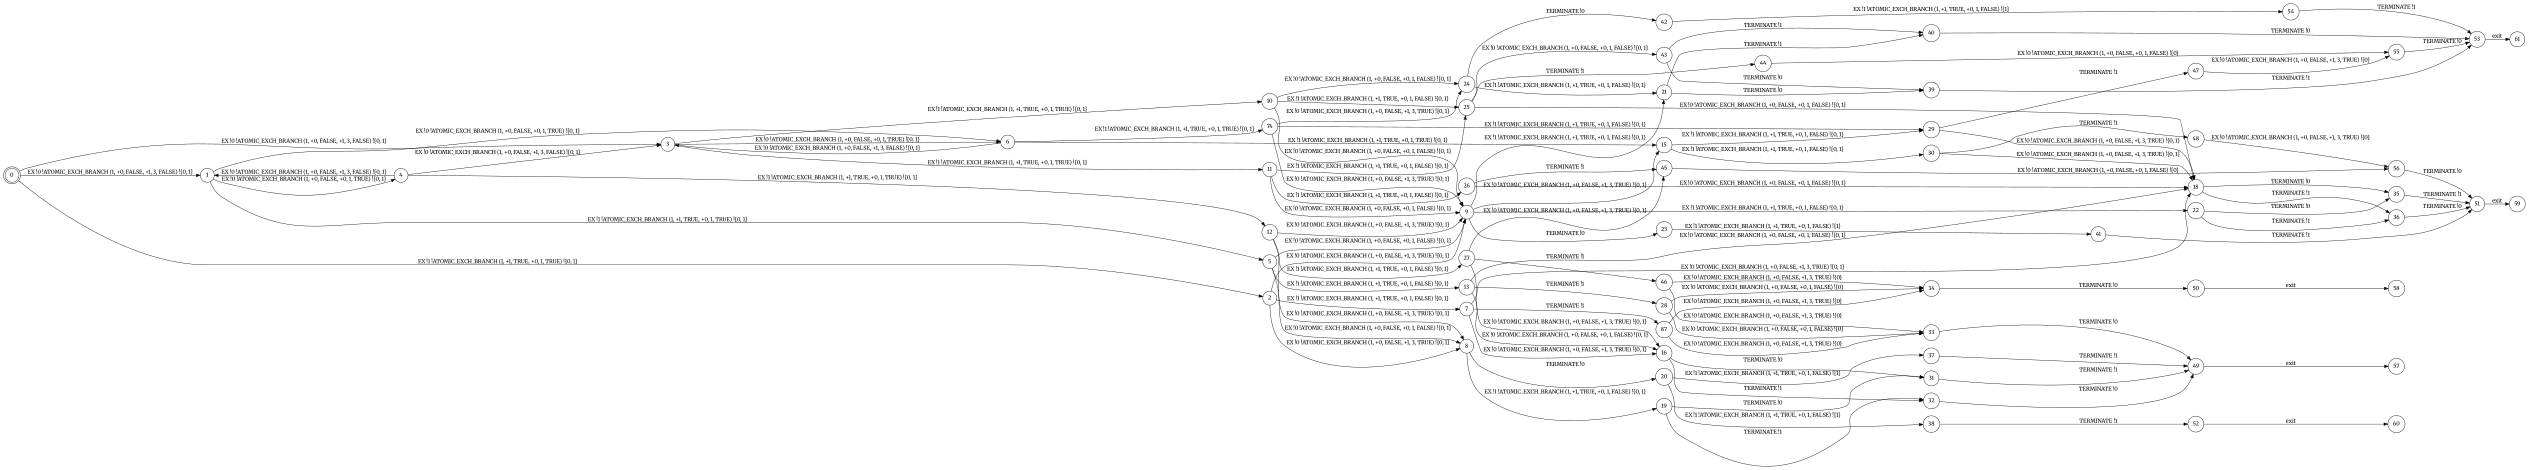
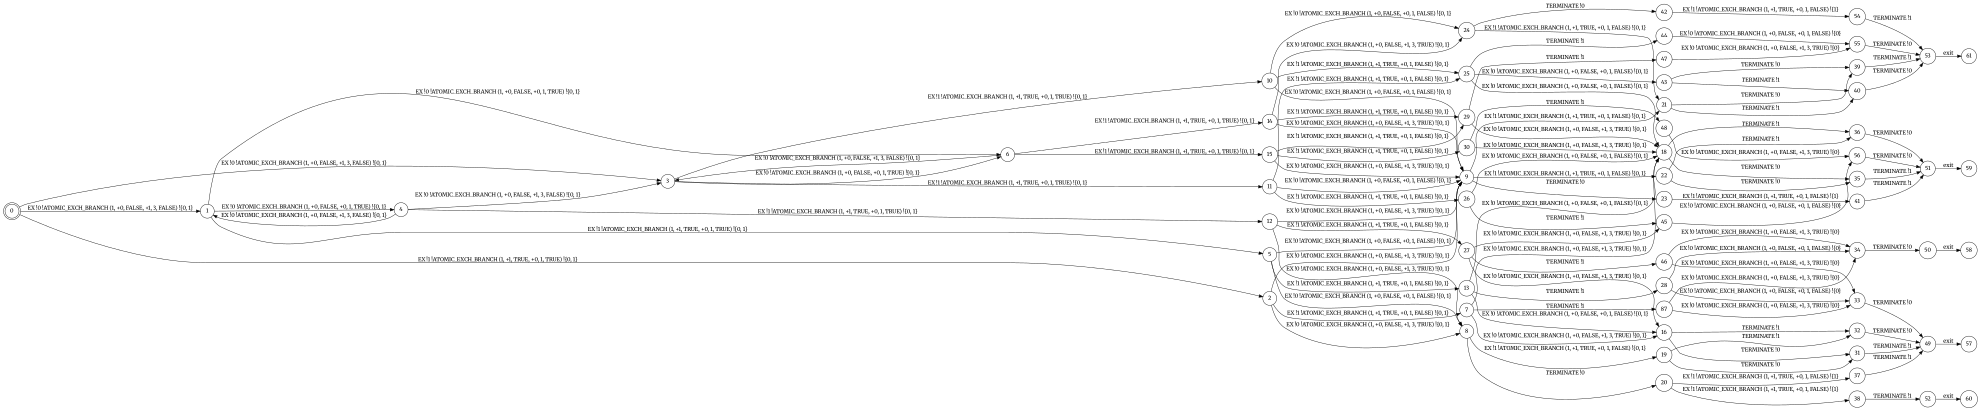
(1270, 126) -> (1270, 122)
(1580, 203) -> (1363, 176)
